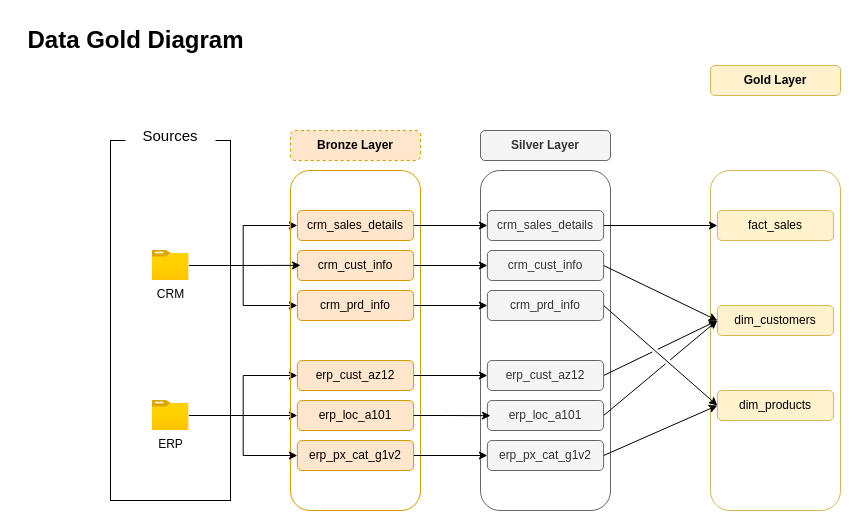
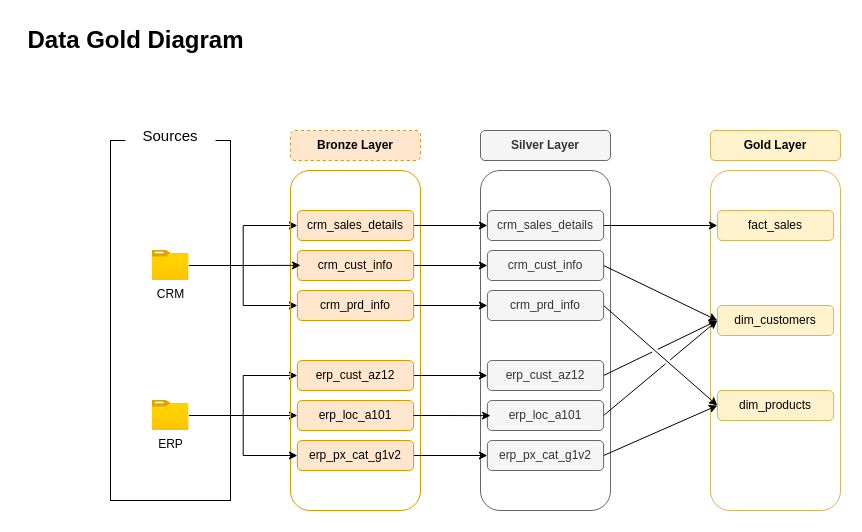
(776, 81) -> (776, 146)
